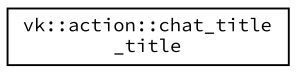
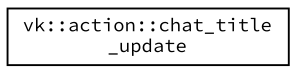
(148, 37) -> (148, 37)
